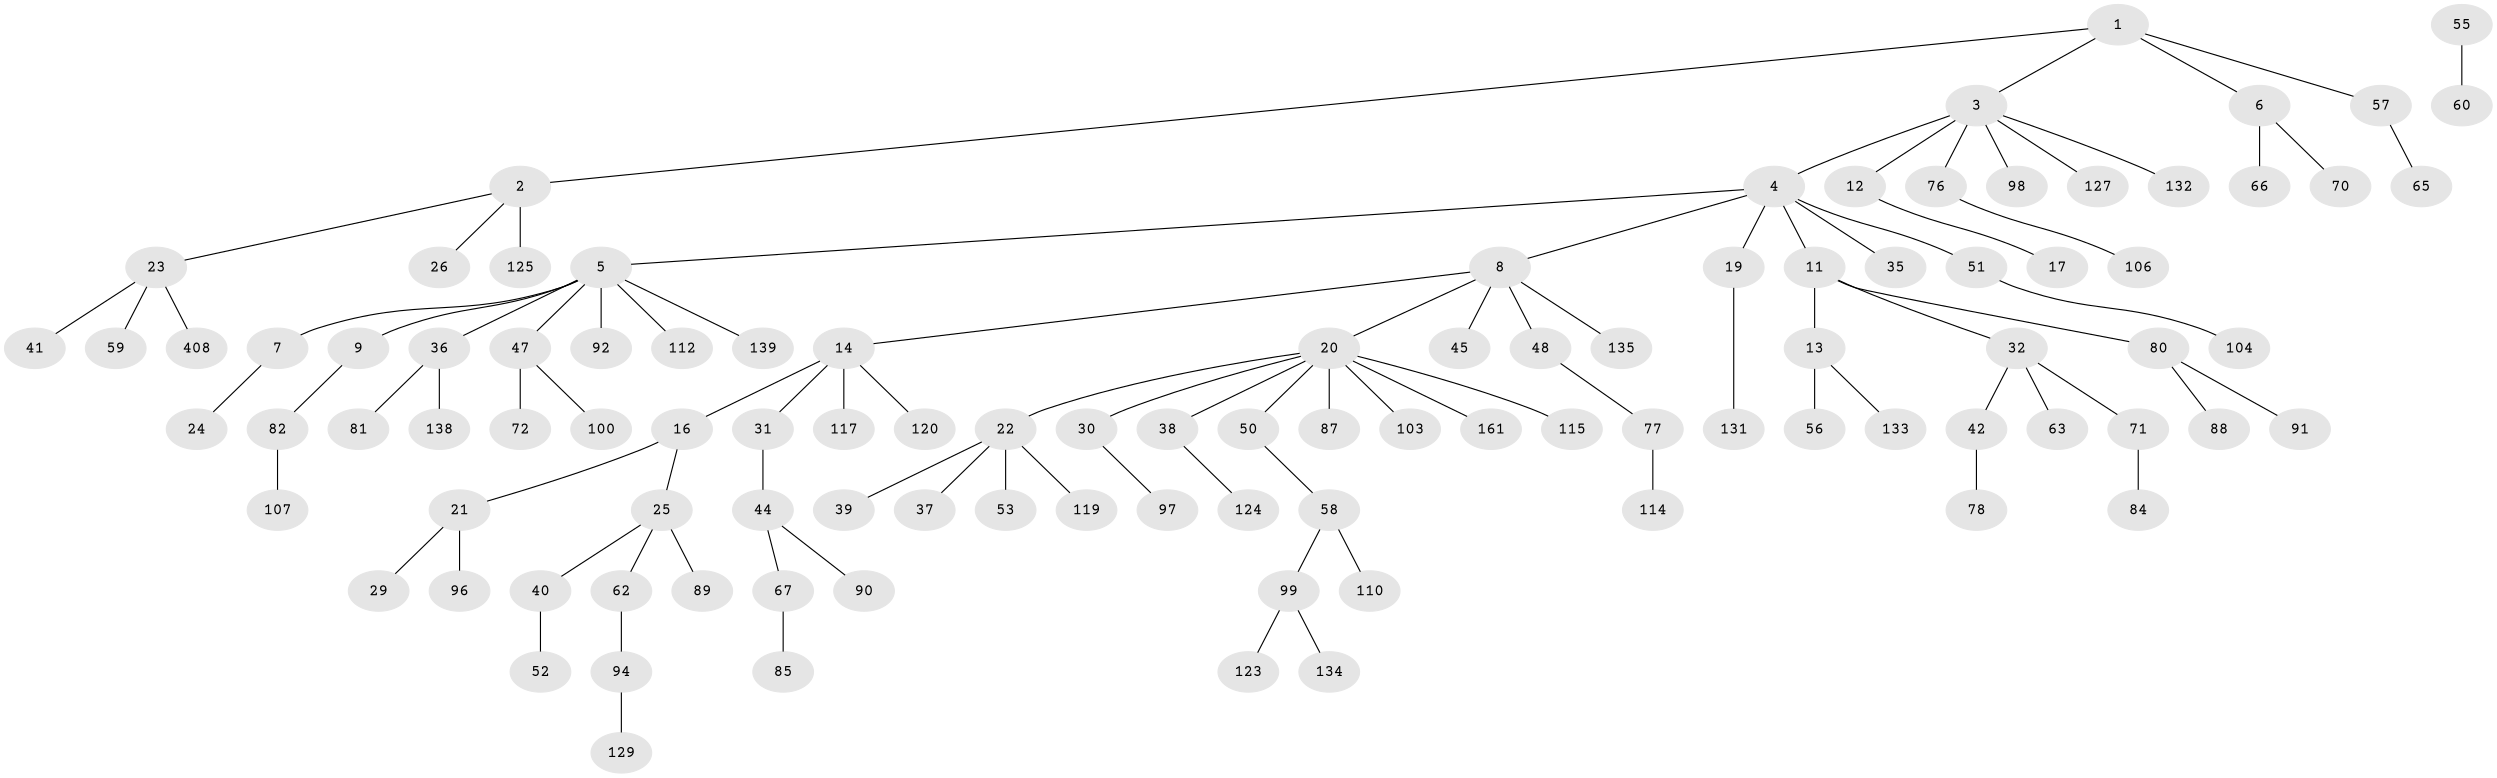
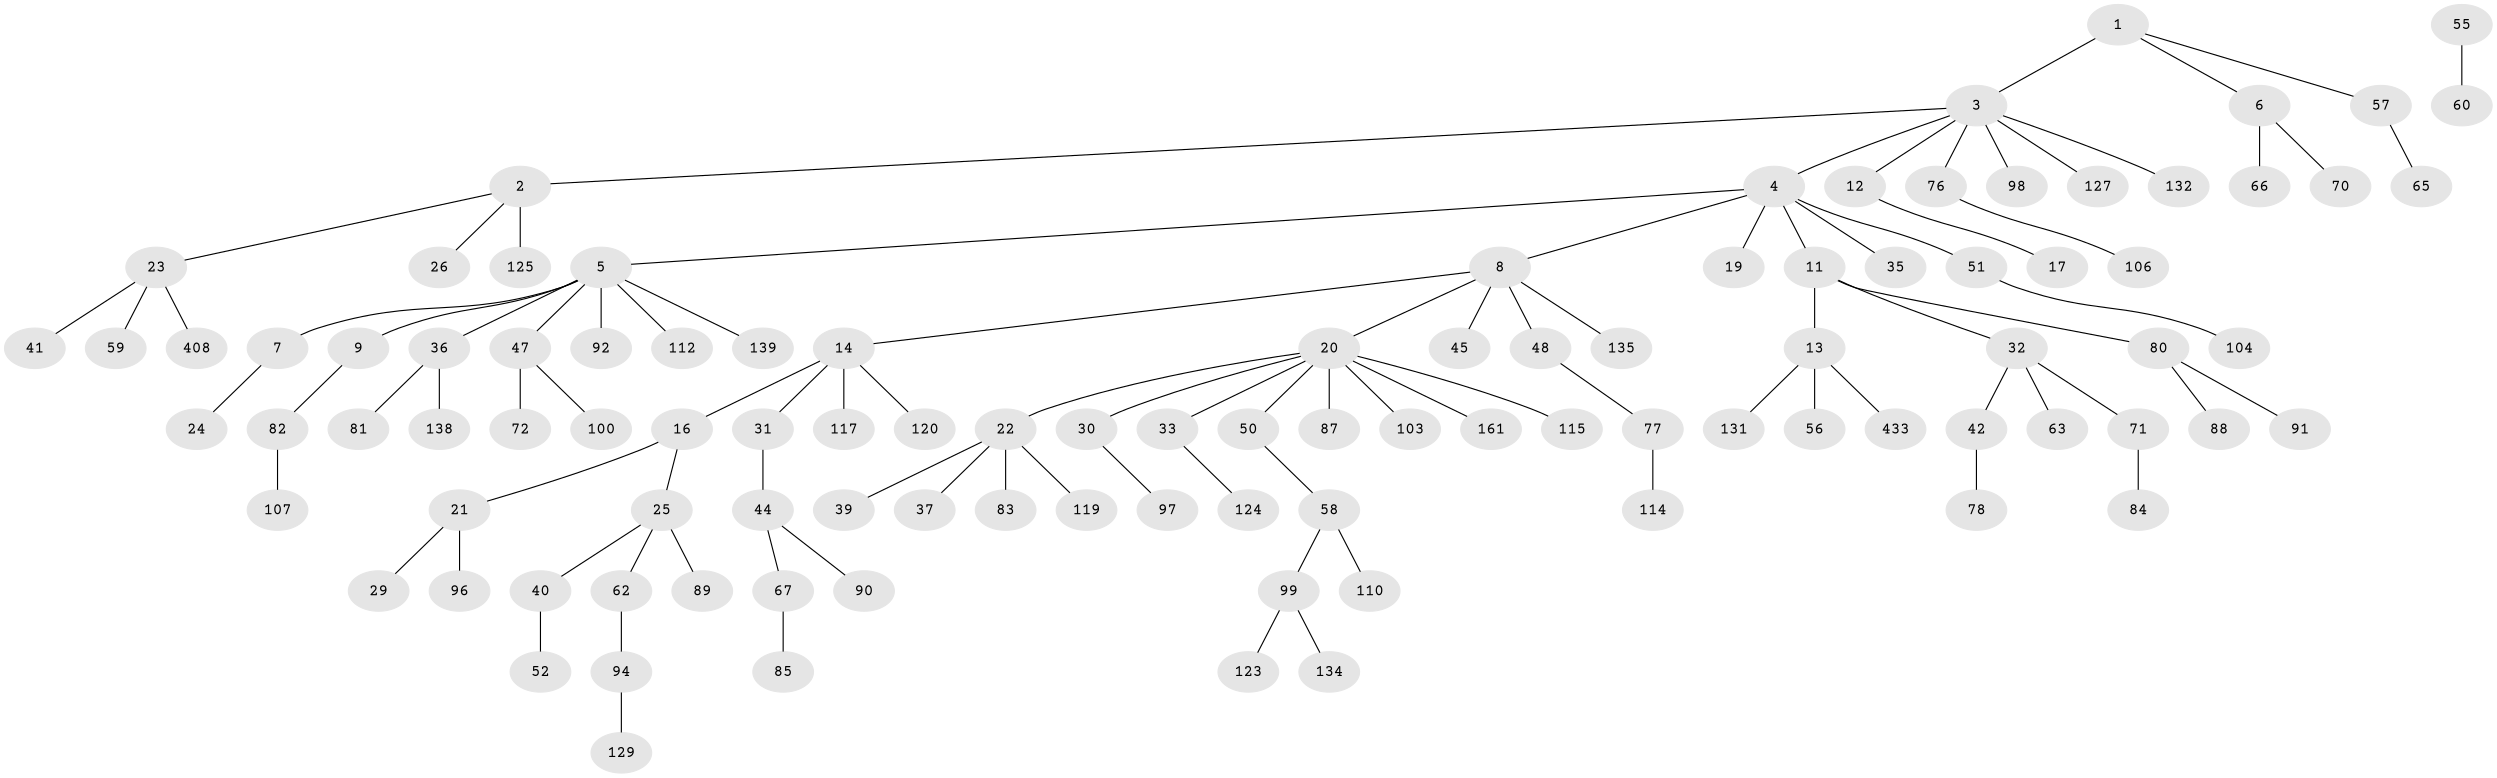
(1319, 106) -> (1248, 146)
(1734, 348) -> (1774, 389)
(1167, 429) -> (1167, 429)
(1896, 429) -> (1896, 429)
(1006, 510) -> (1006, 510)
